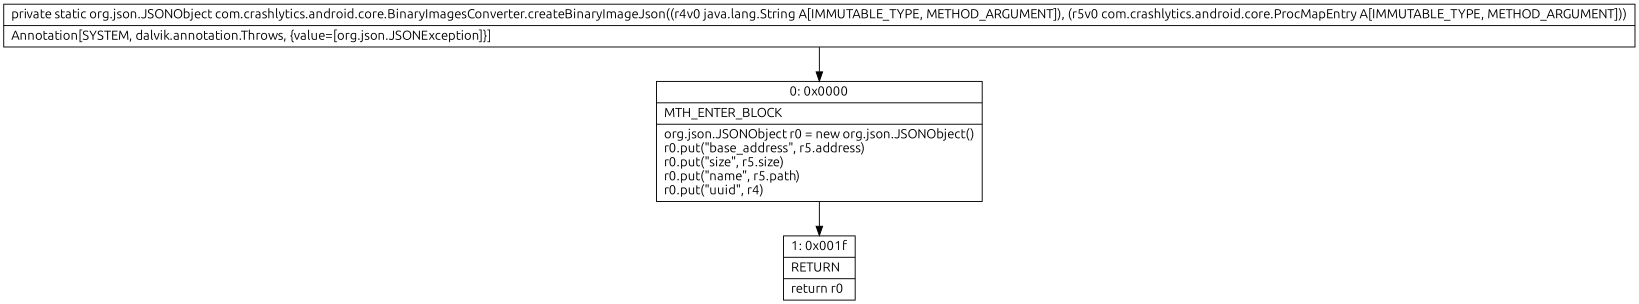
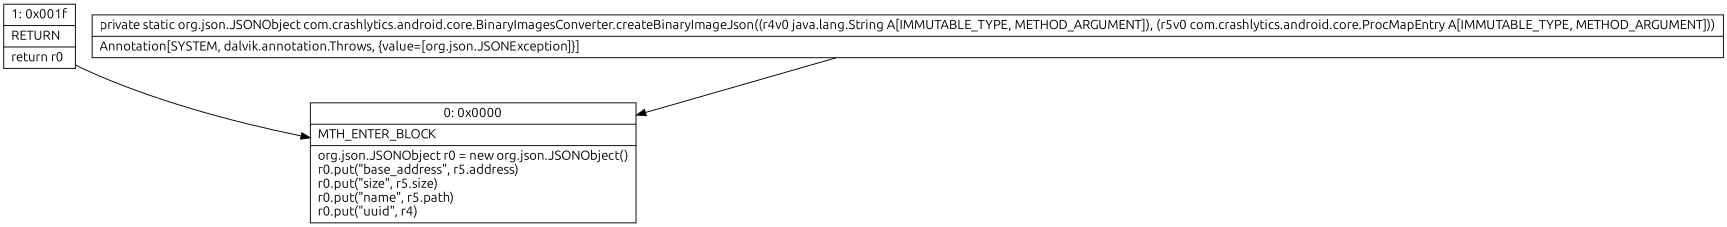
(819, 214) -> (186, 107)
